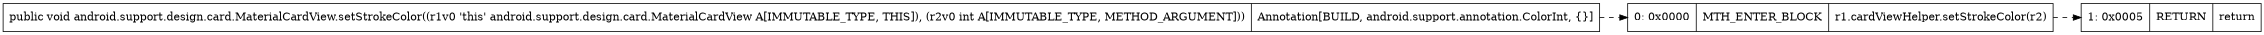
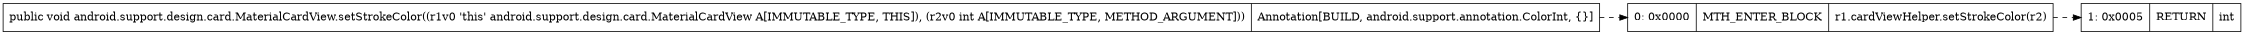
(2237, 17) -> (2227, 17)
